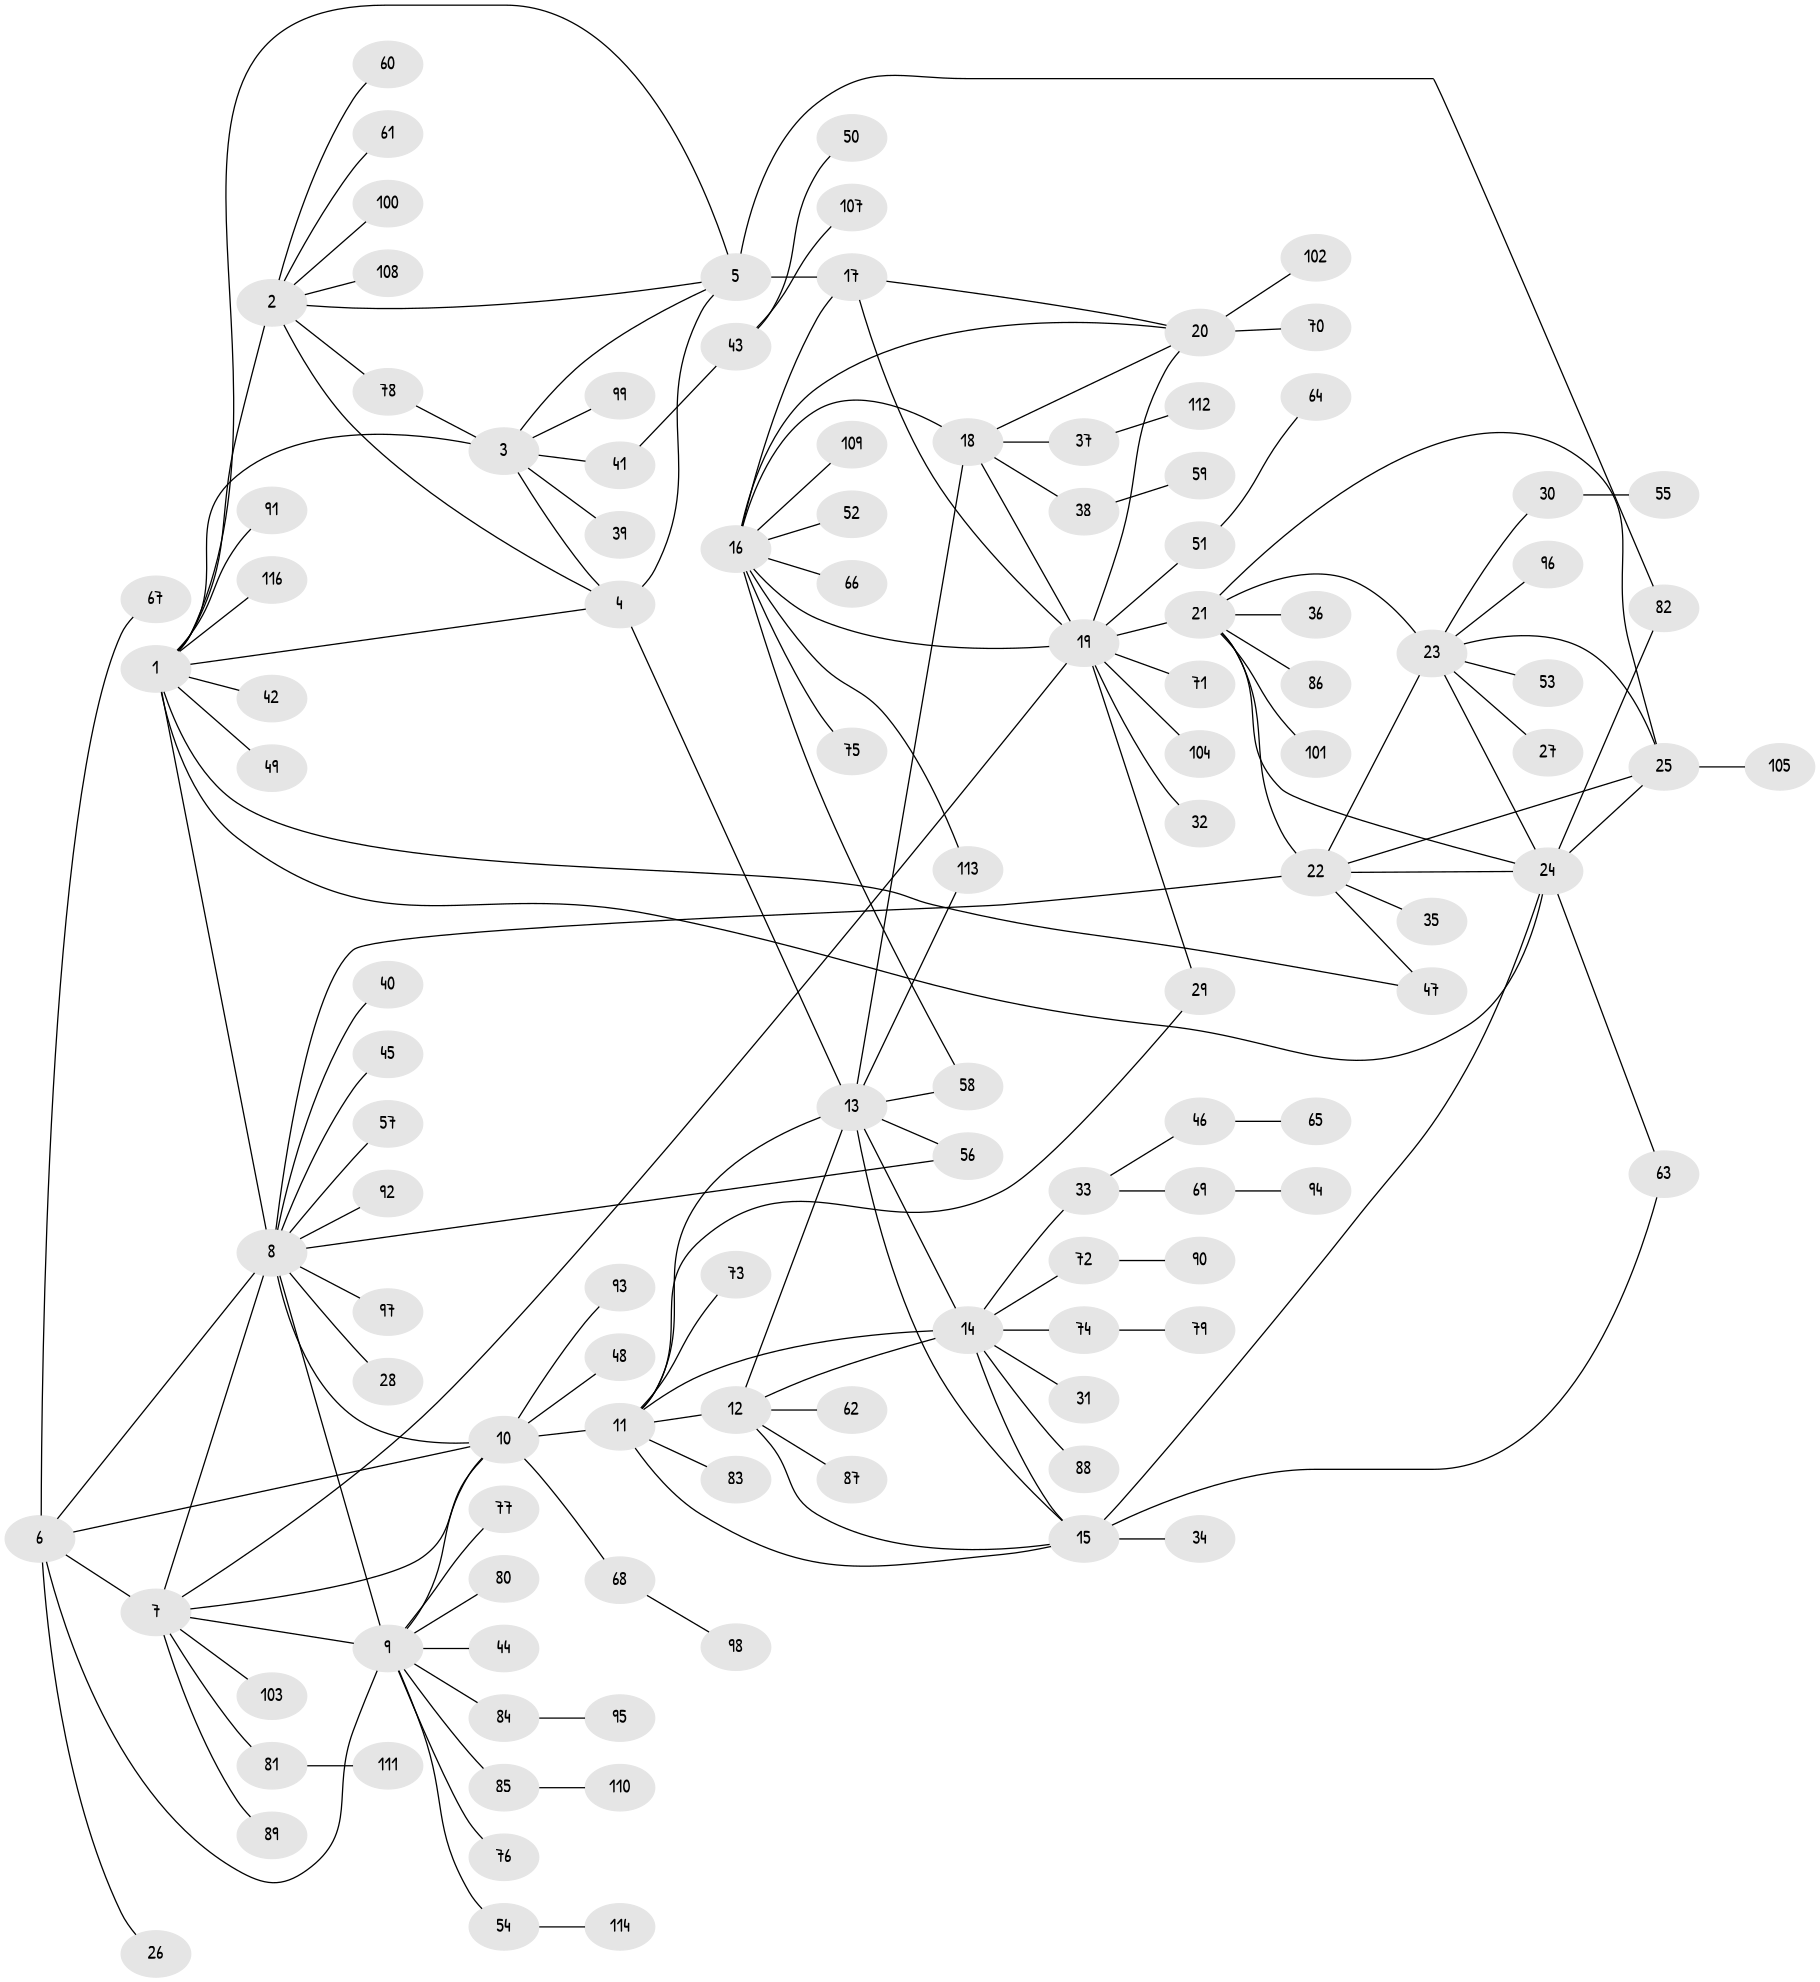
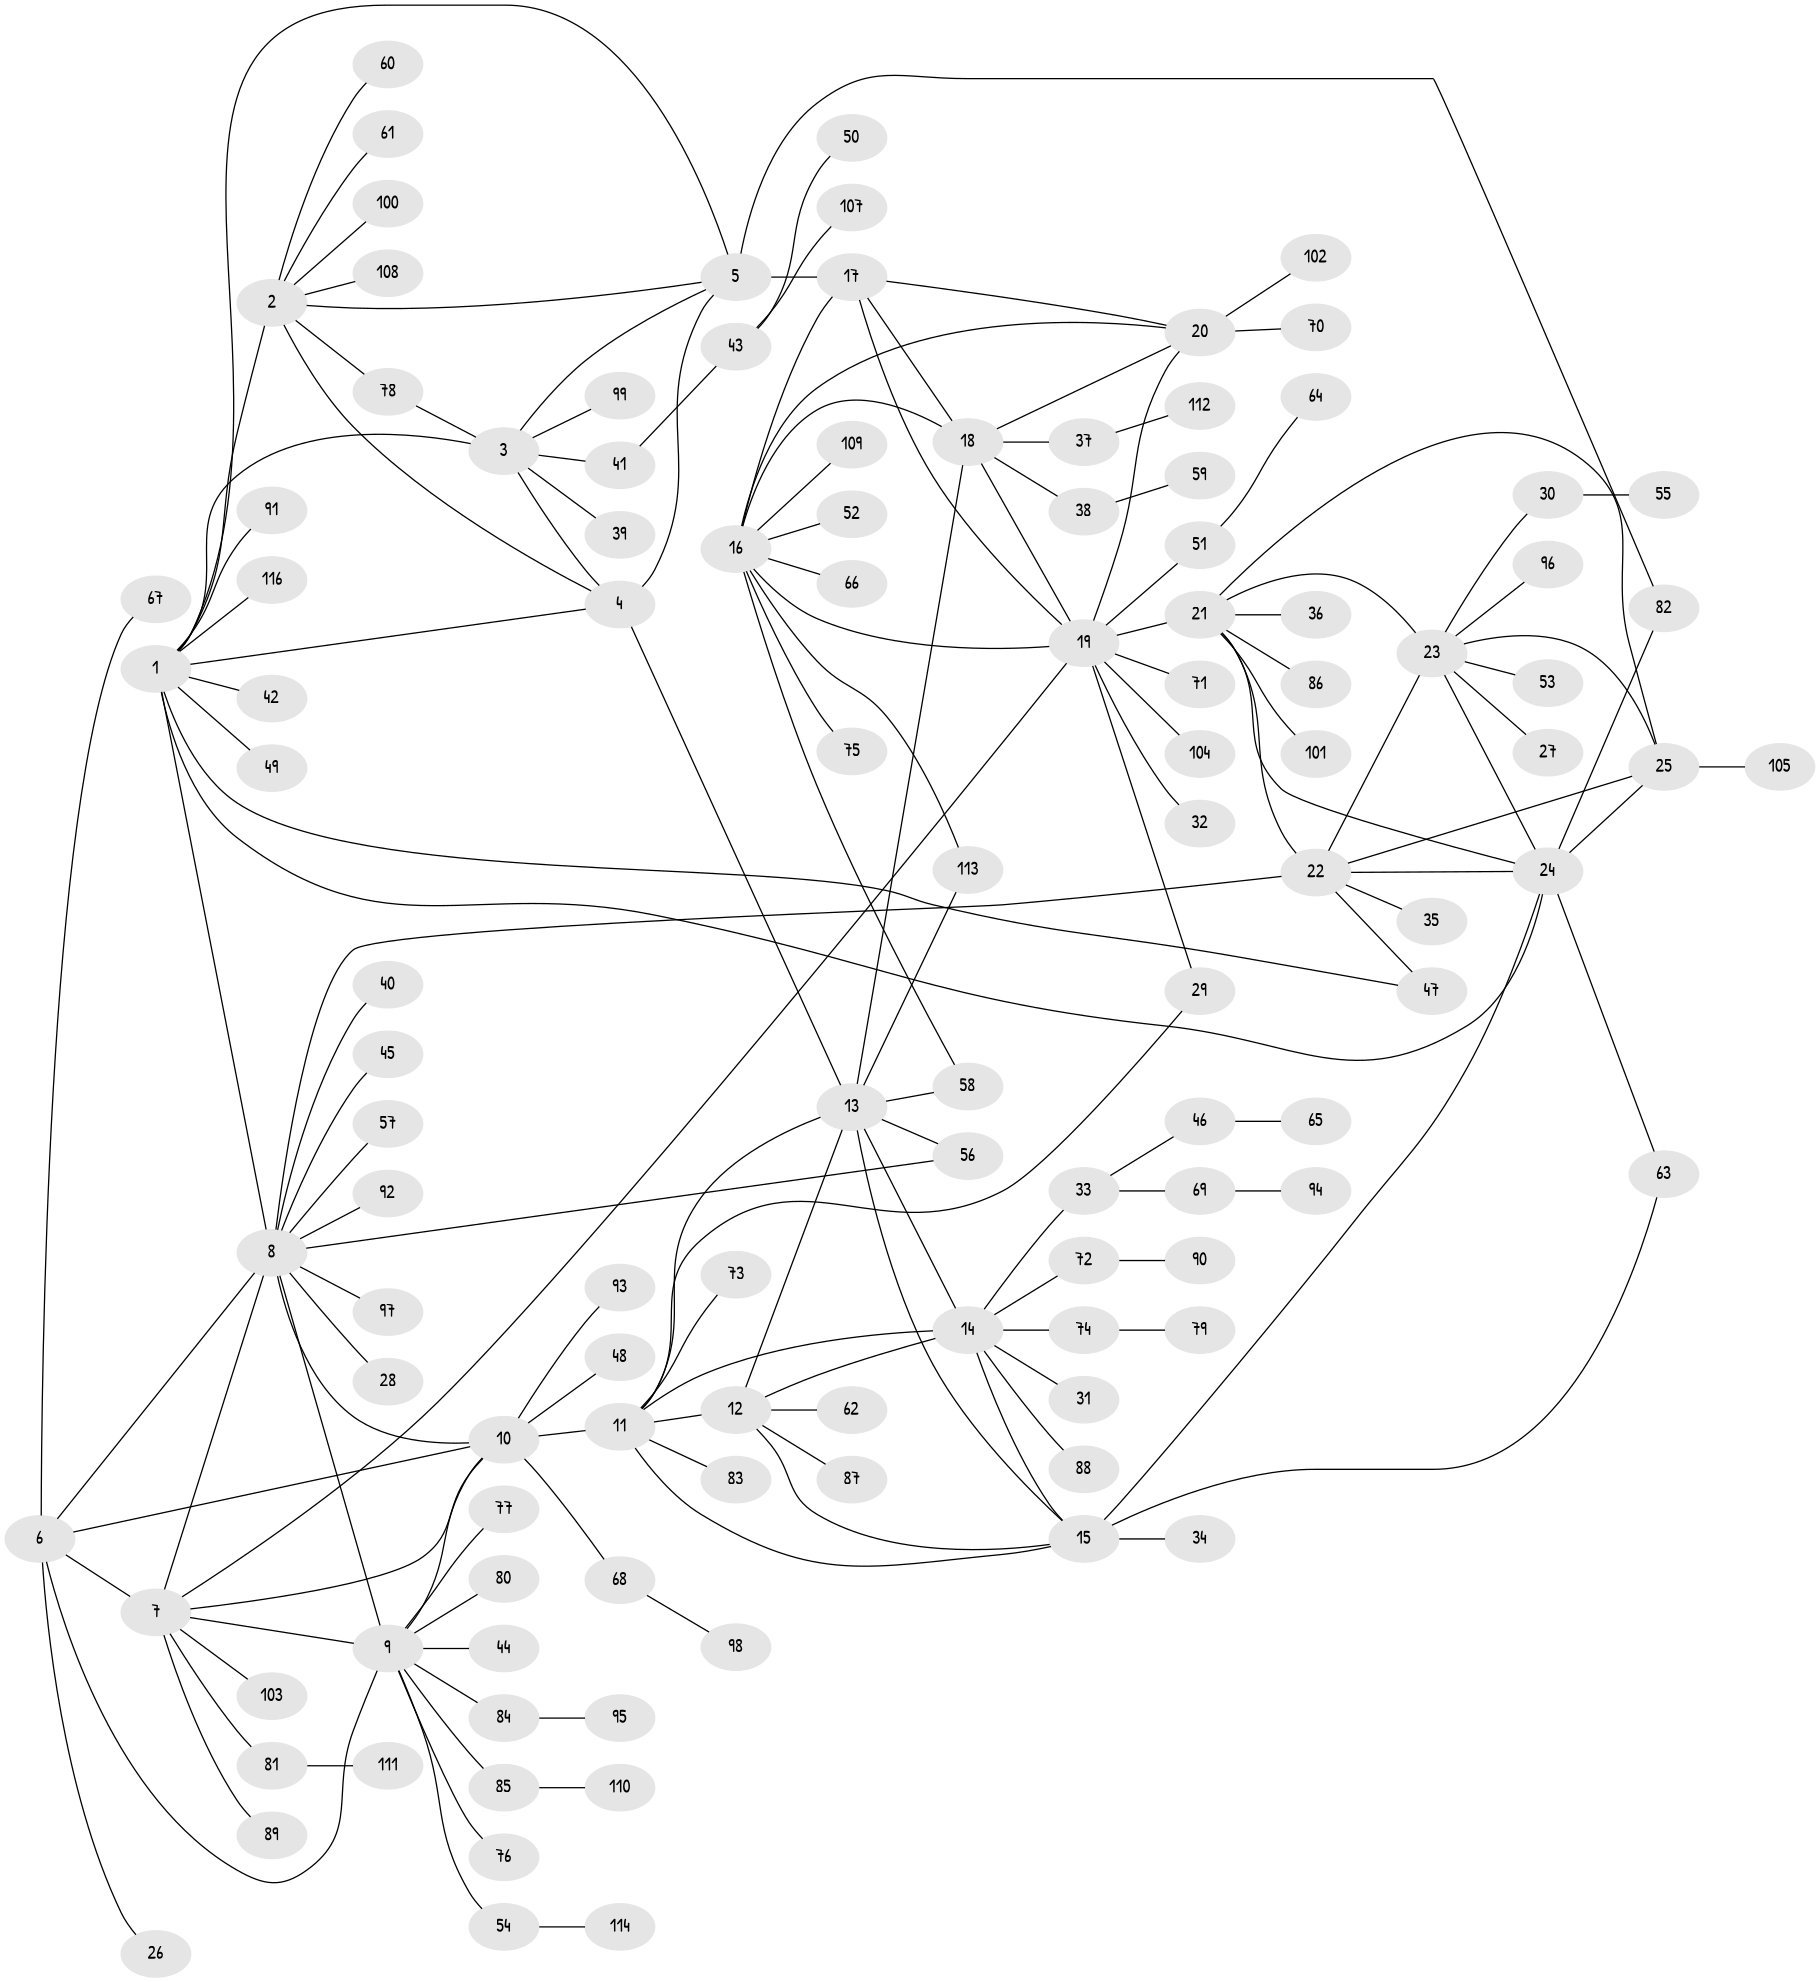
none -> (910, 359)
